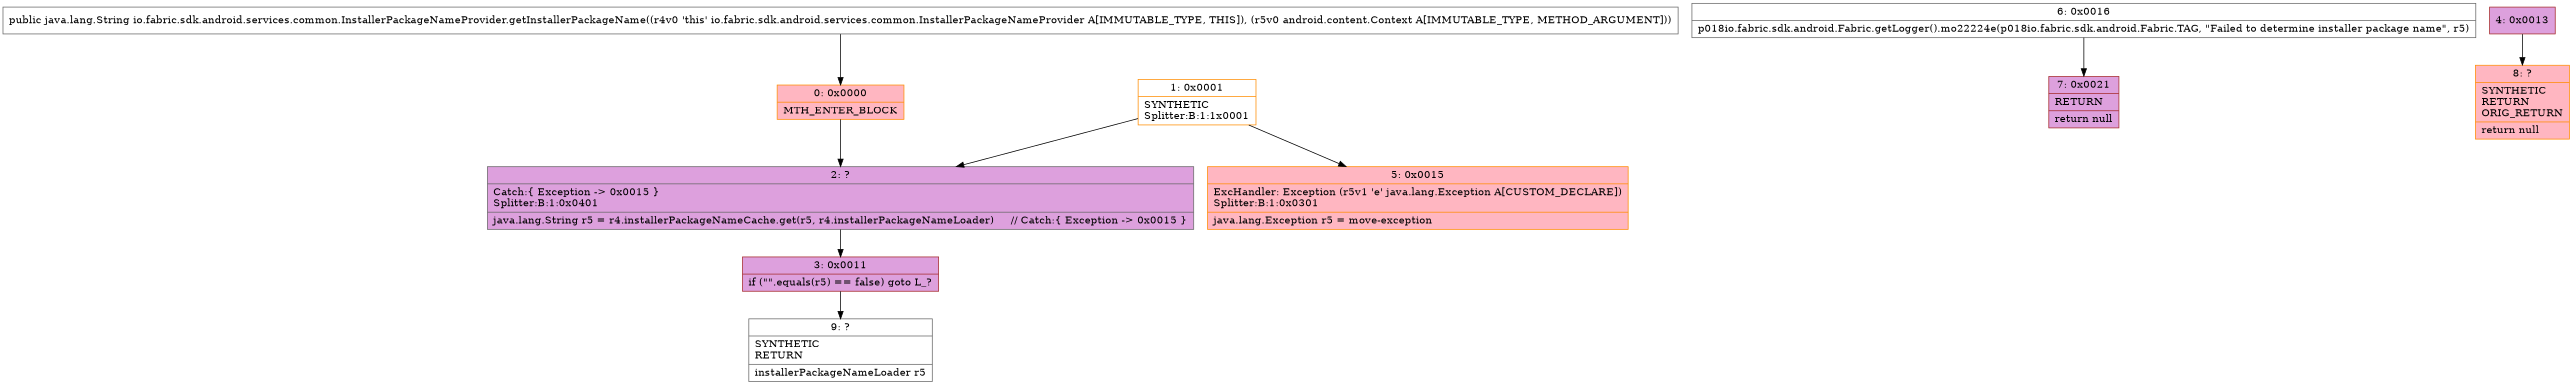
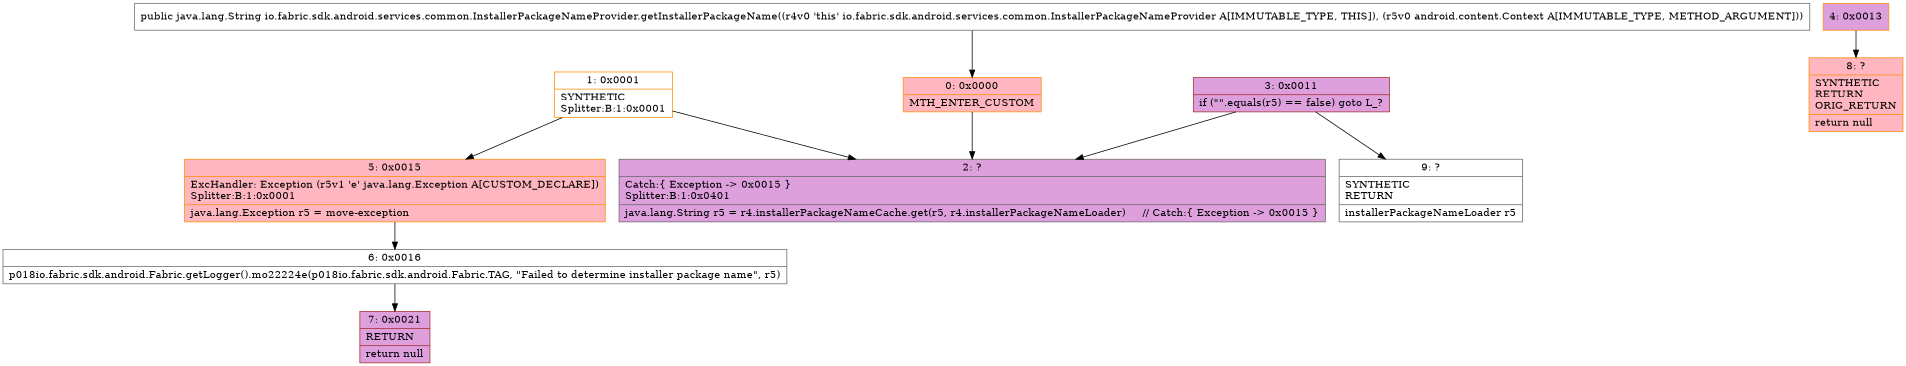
(2522, 21) -> (1856, 17)
(841, 110) -> (972, 103)
(1197, 116) -> (613, 109)
(1266, 203) -> (244, 196)
none -> (395, 232)
(841, 239) -> (1159, 134)
